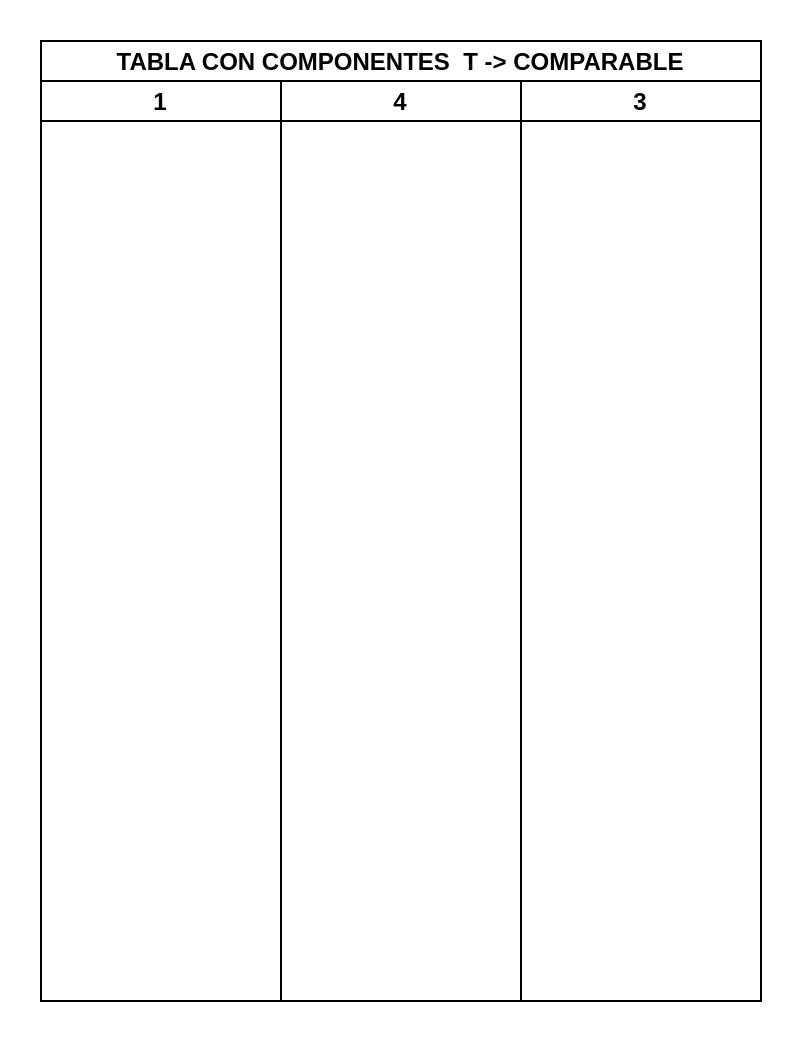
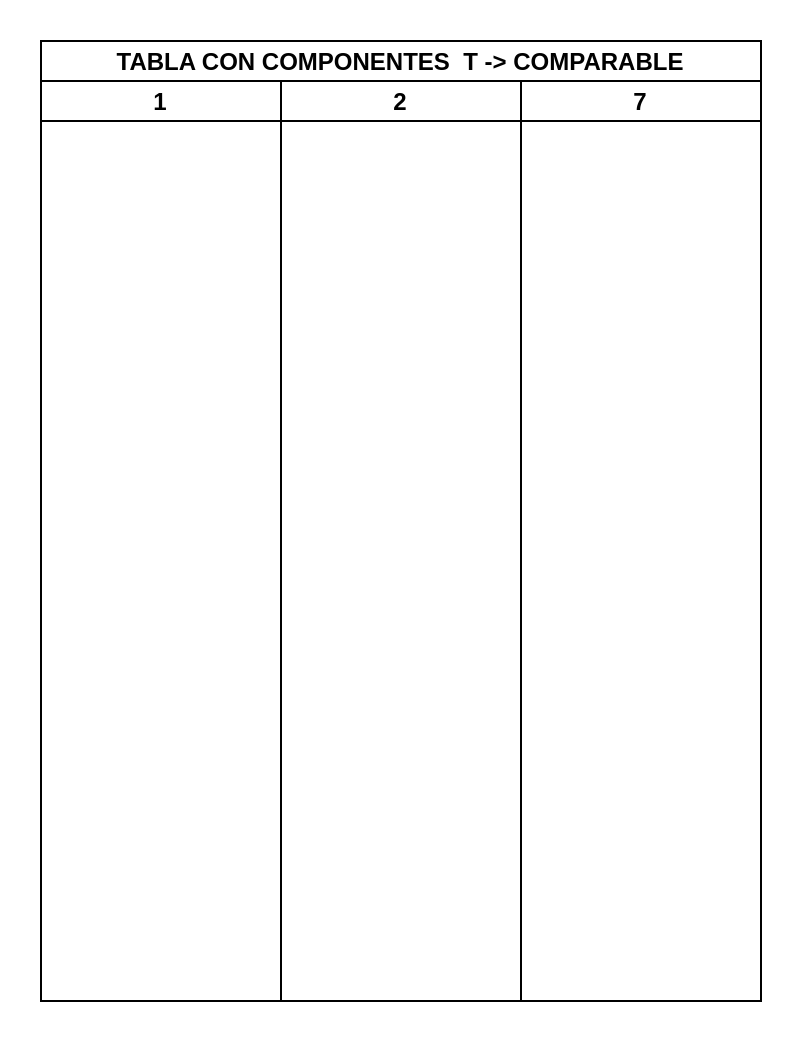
(400, 102) -> (400, 102)
(640, 102) -> (640, 102)
